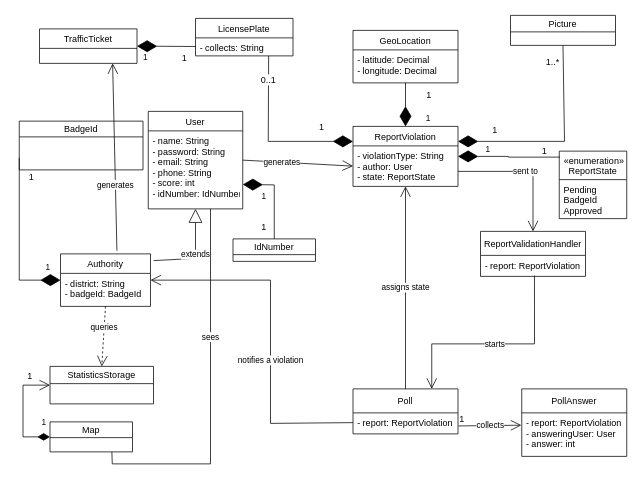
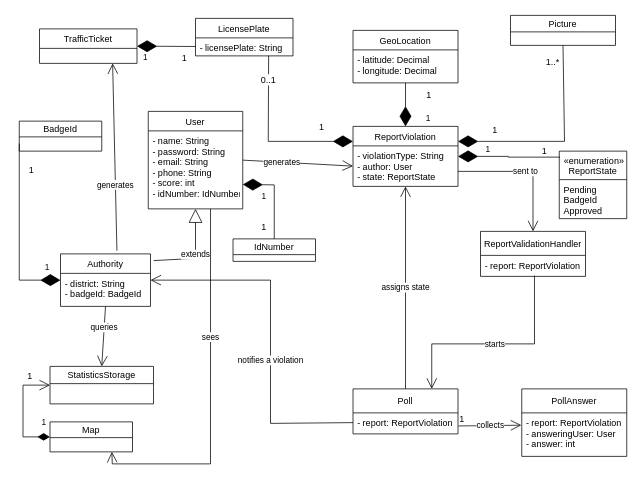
(238, 48) -> (247, 48)
(81, 146) -> (60, 136)
(103, 347) -> (103, 347)
(112, 456) -> (112, 457)
